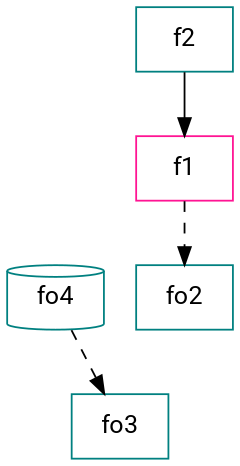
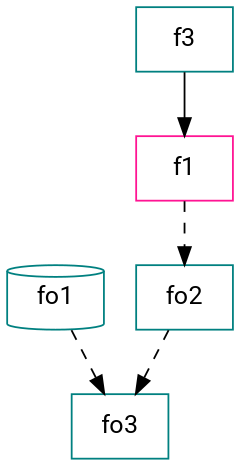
(185, 39) -> (185, 39)
(56, 297) -> (56, 297)
none -> (156, 354)
